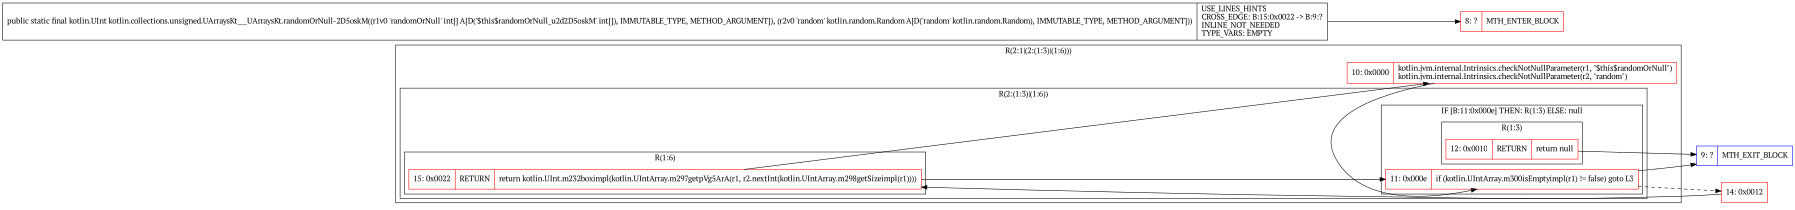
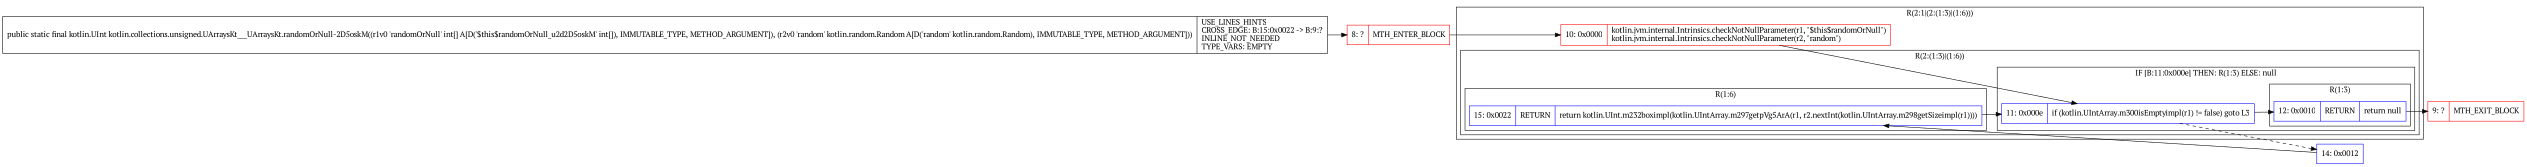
(1084, 127) -> (1502, 35)
(1512, 149) -> (2340, 111)
(1744, 156) -> (2476, 111)
(1665, 168) -> (2261, 112)
(665, 179) -> (1726, 116)
(1512, 179) -> (2128, 114)
(1744, 192) -> (2340, 154)
